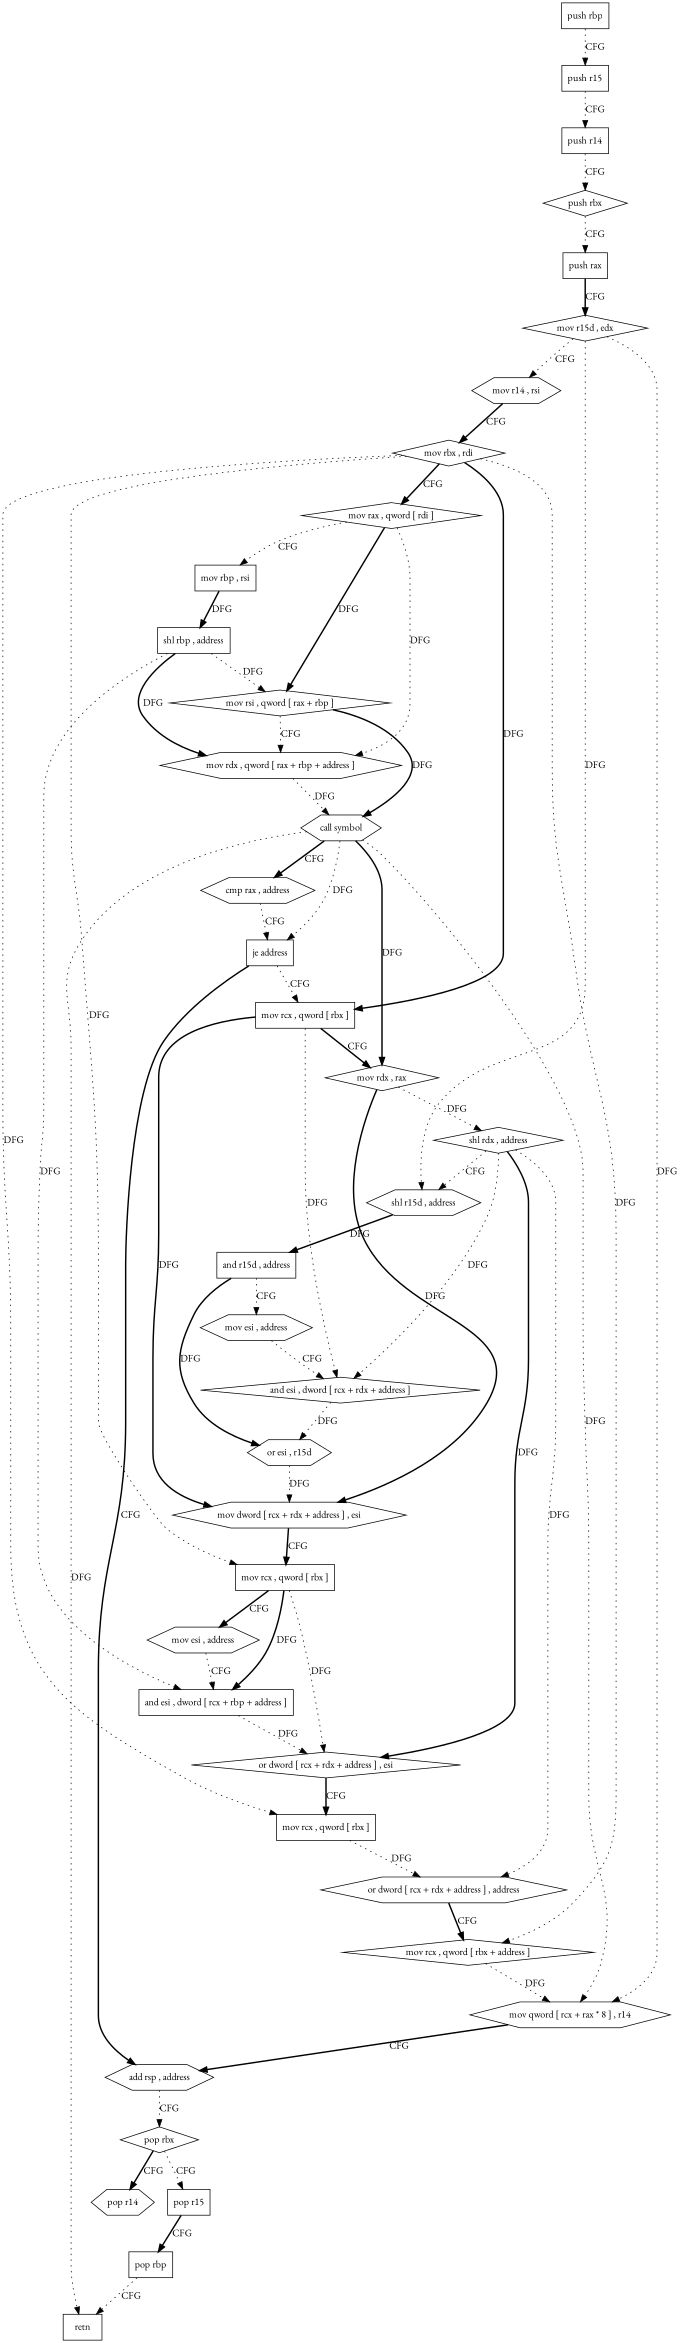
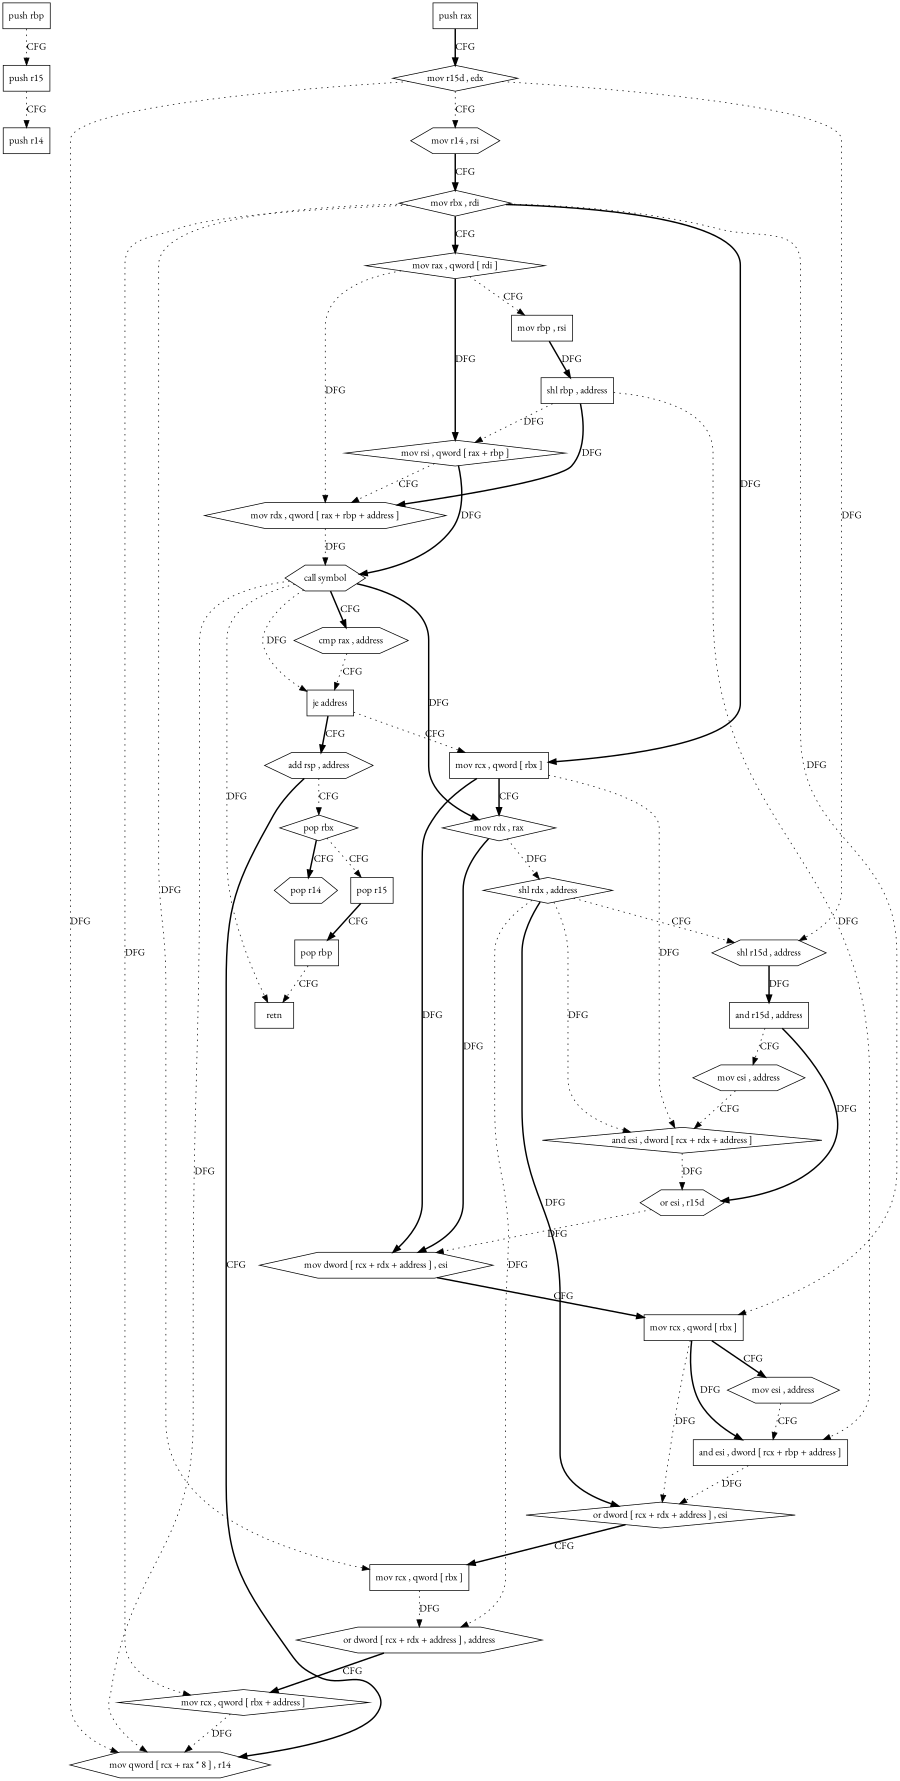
(585, 203) -> none
(358, 2047) -> (226, 1345)
